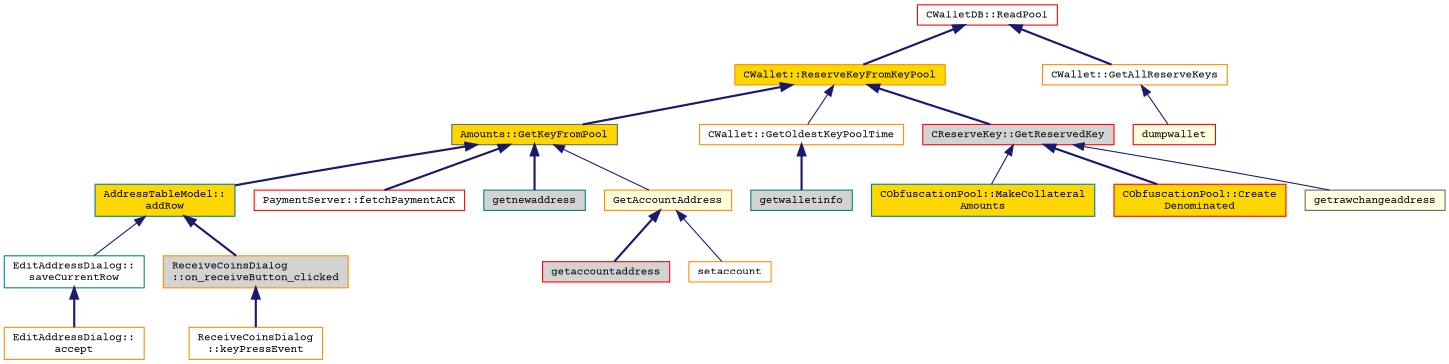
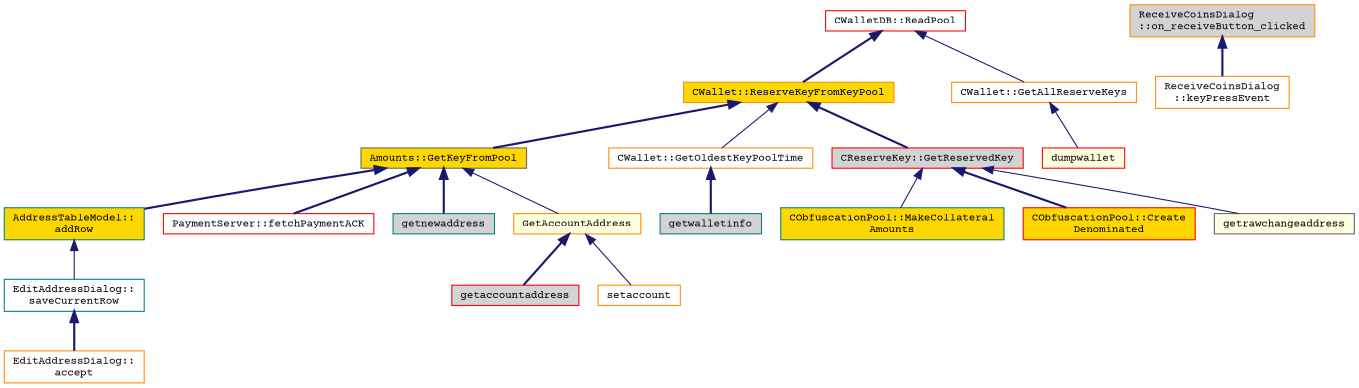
(1066, 47) -> (975, 59)
(215, 239) -> none
